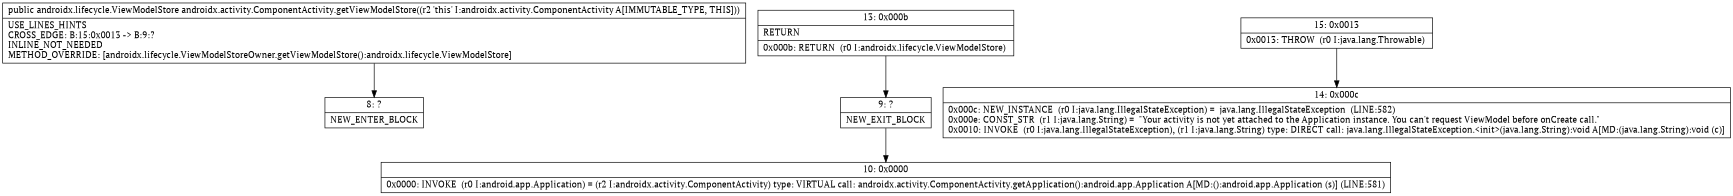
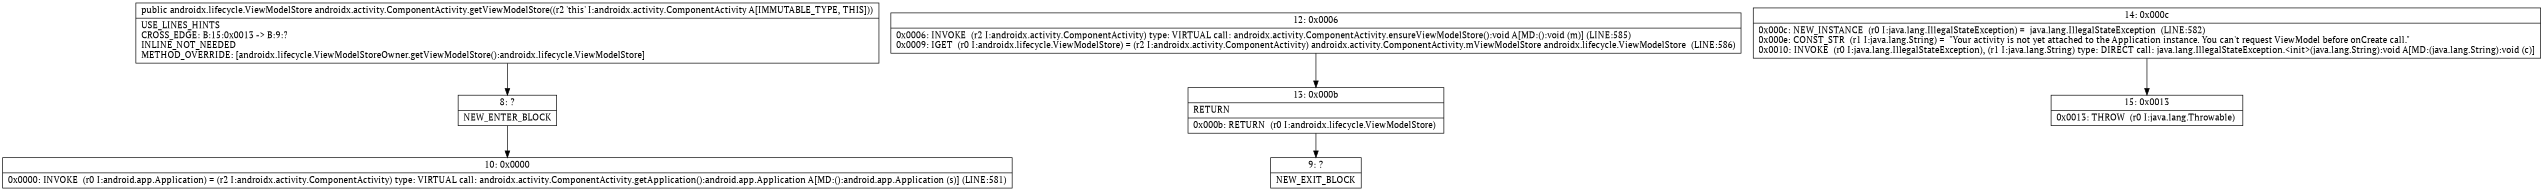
none -> (1316, 33)
(1337, 64) -> (2147, 73)
(886, 142) -> (507, 138)
